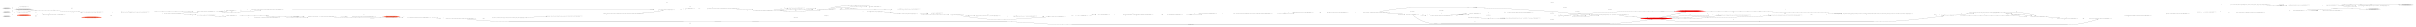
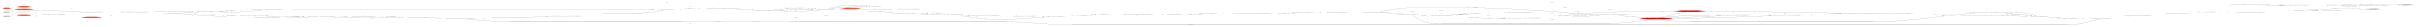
(24, 7) -> (24, 7)
(7, 8) -> (7, 8)
(851, 8) -> (851, 8)
(24, 9) -> (24, 9)
(392, 17) -> (392, 17)
